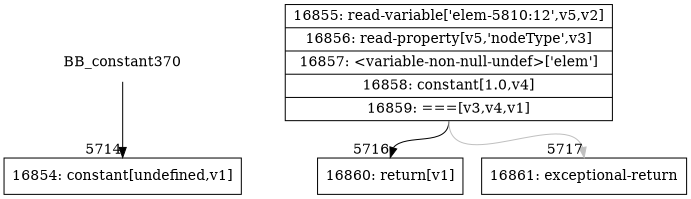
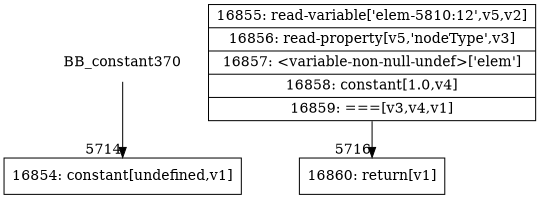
(584, 176) -> none
